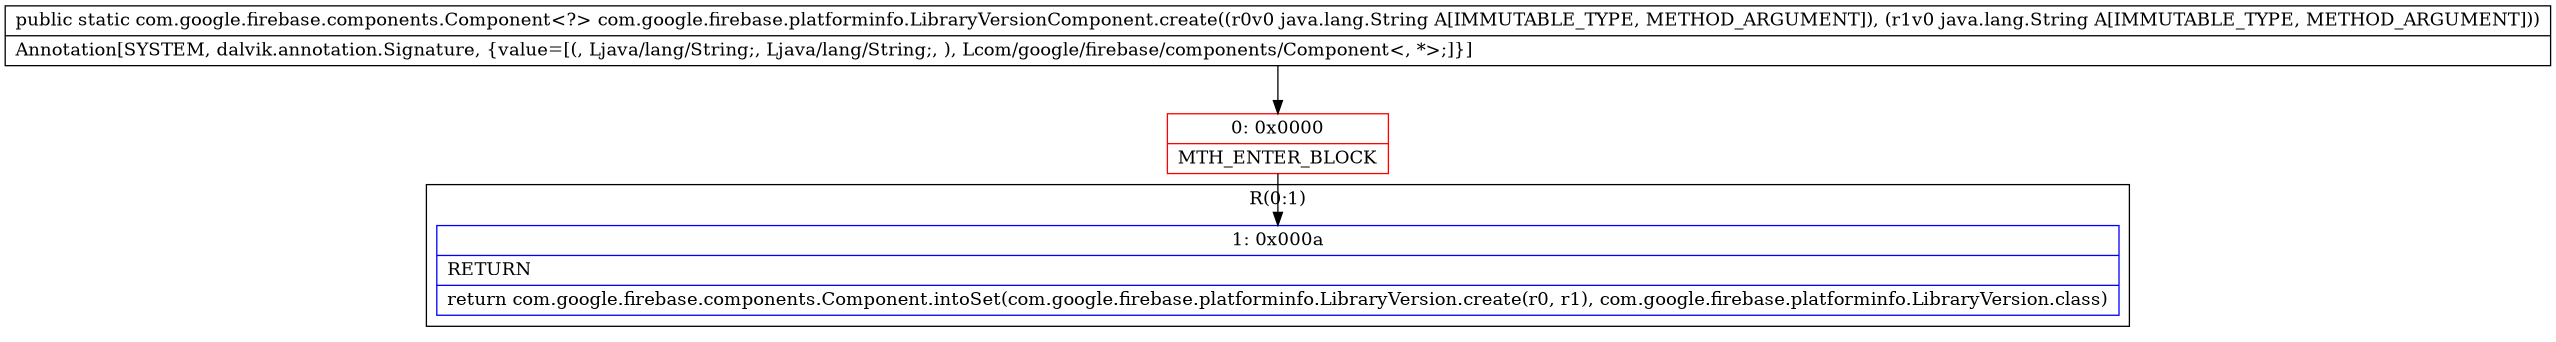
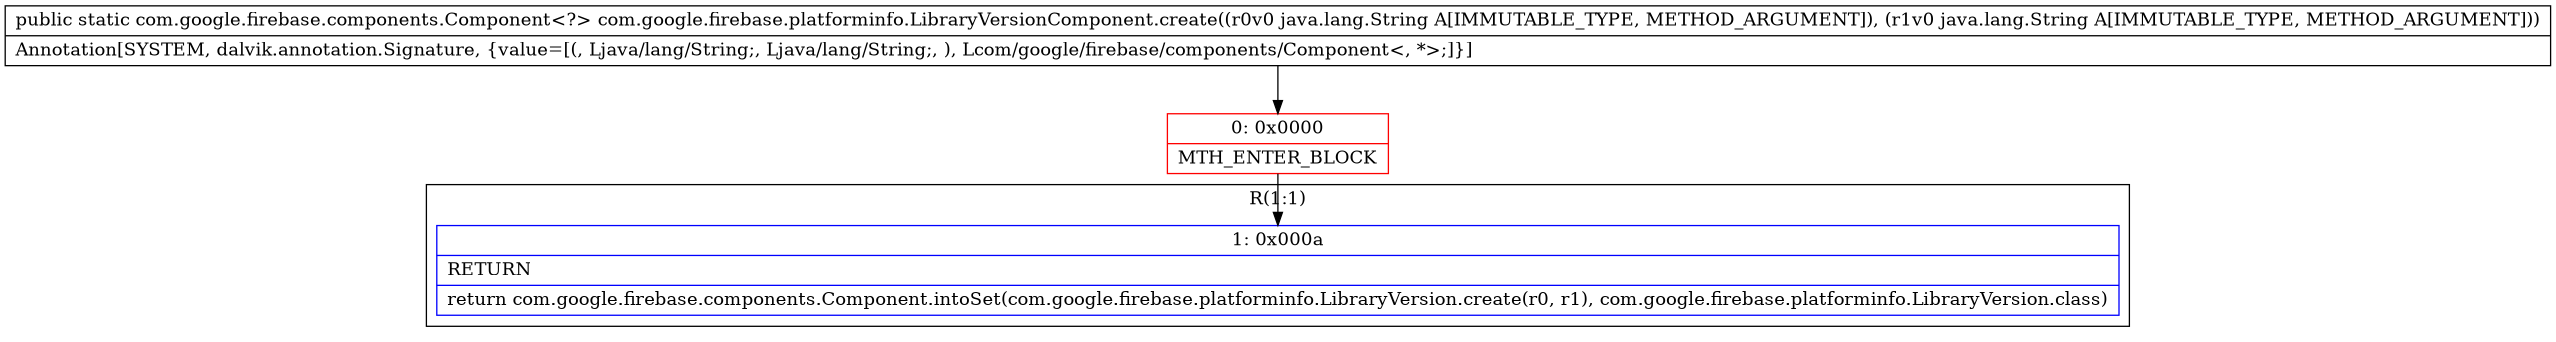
(1278, 200) -> (1278, 200)
